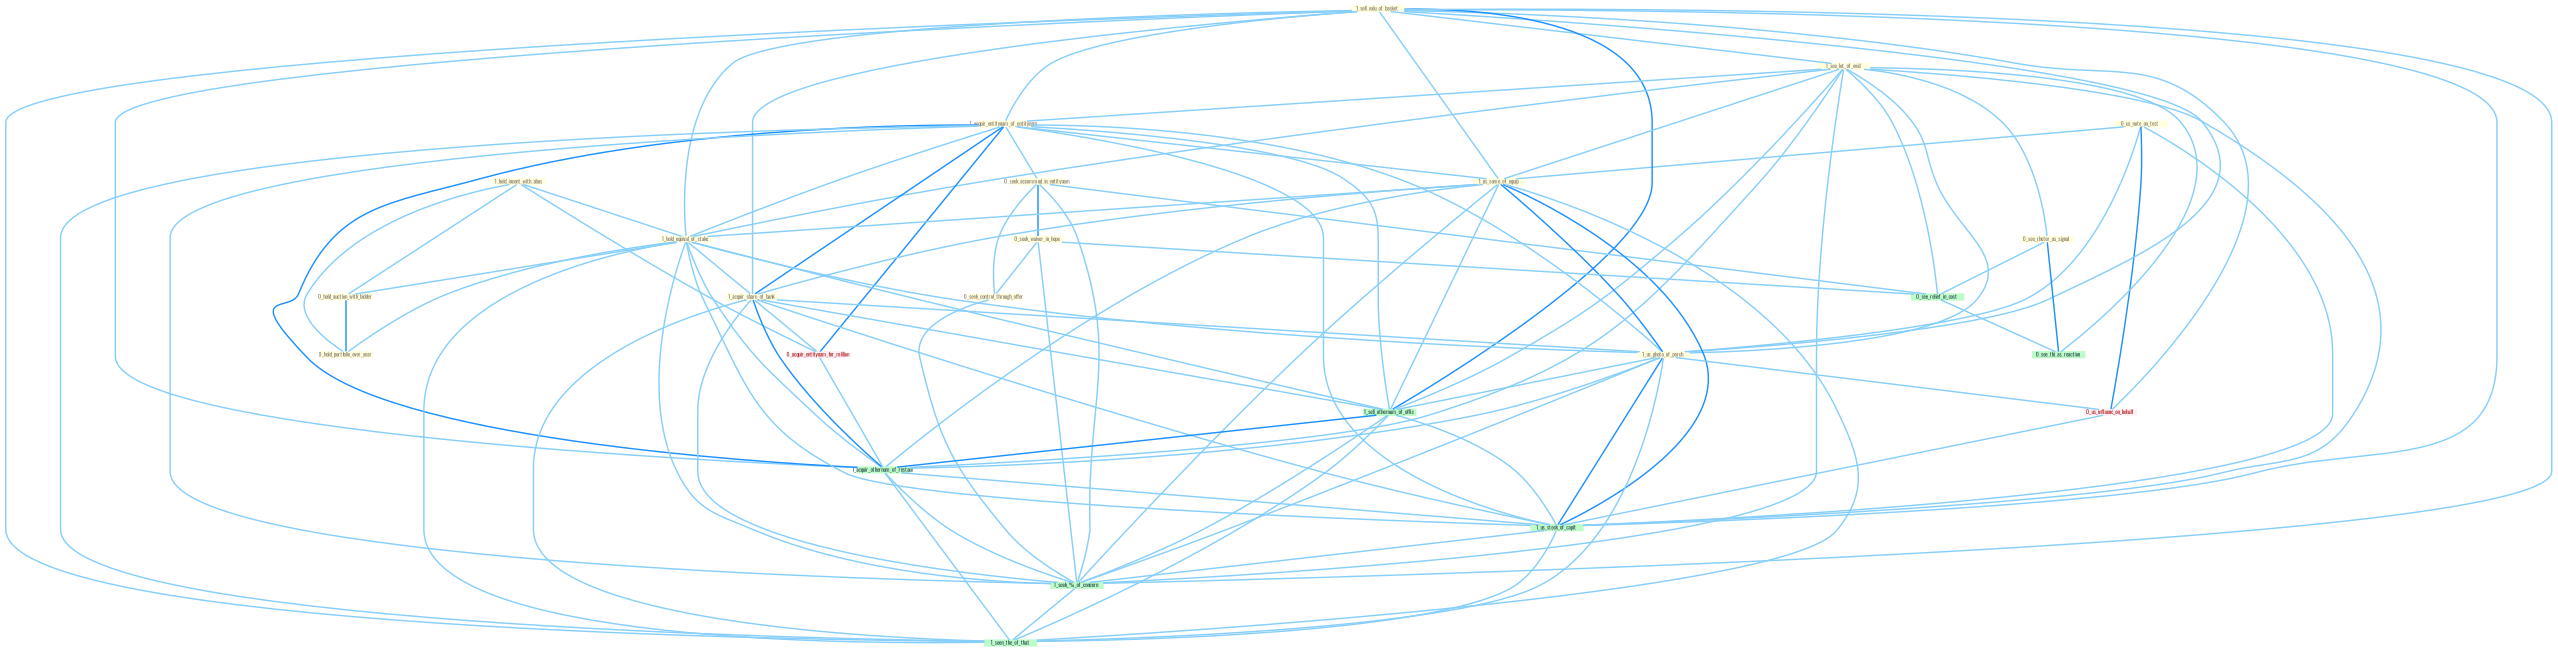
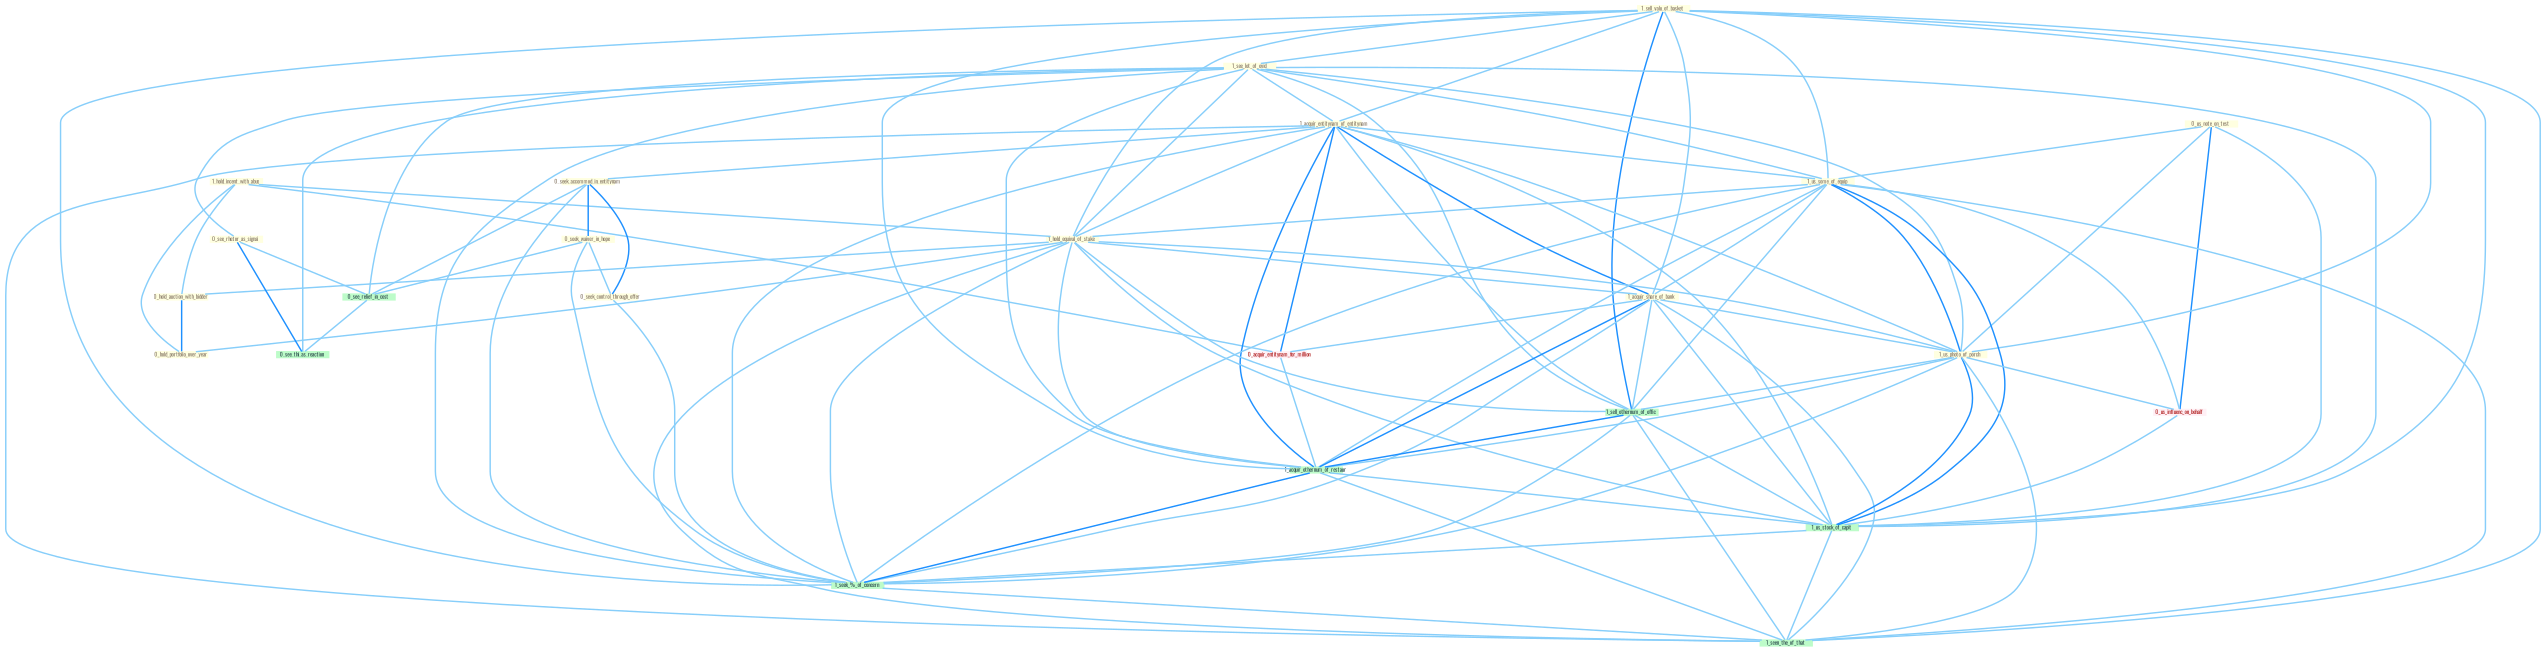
(2076, 70) -> (2052, 243)
(1004, 225) -> (623, 226)
(970, 541) -> (1143, 514)
